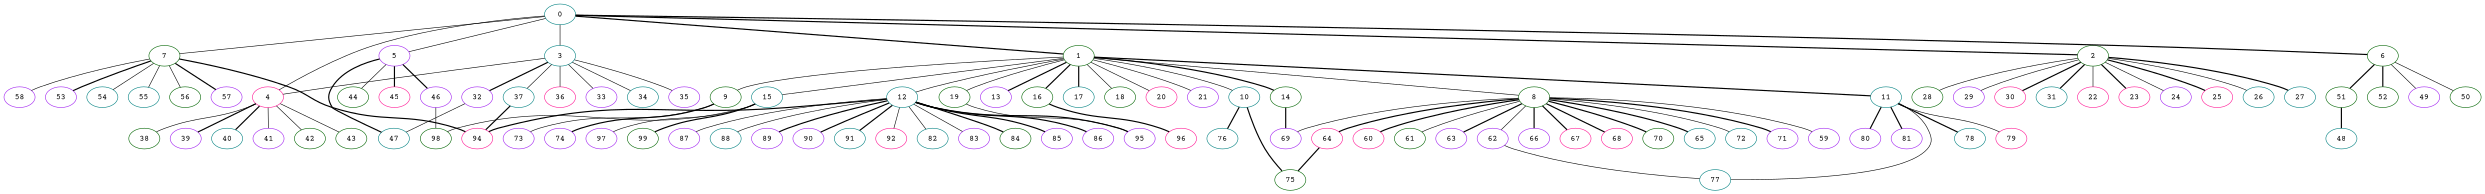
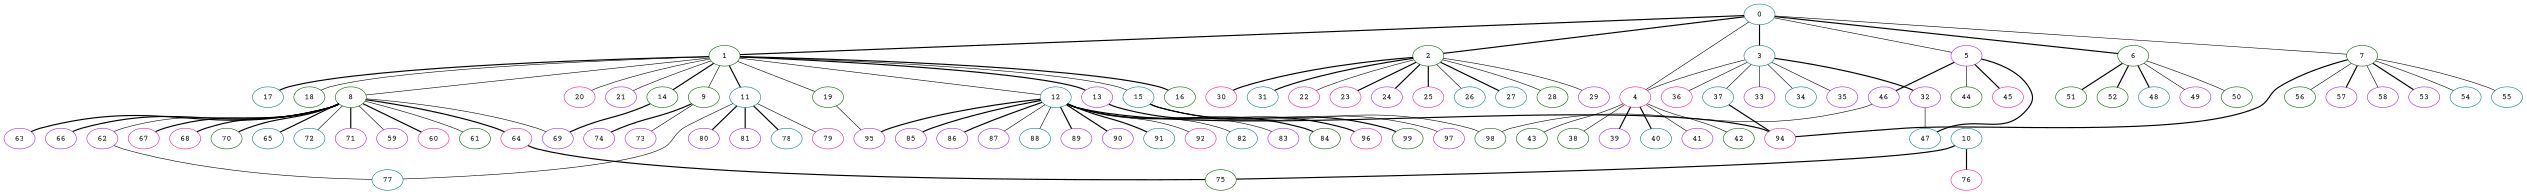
(560, 35) -> (1759, 35)
(1164, 71) -> none
(2134, 76) -> (1408, 76)
(1109, 118) -> (1232, 118)
(2341, 118) -> (2144, 76)
(1222, 139) -> (1966, 180)
